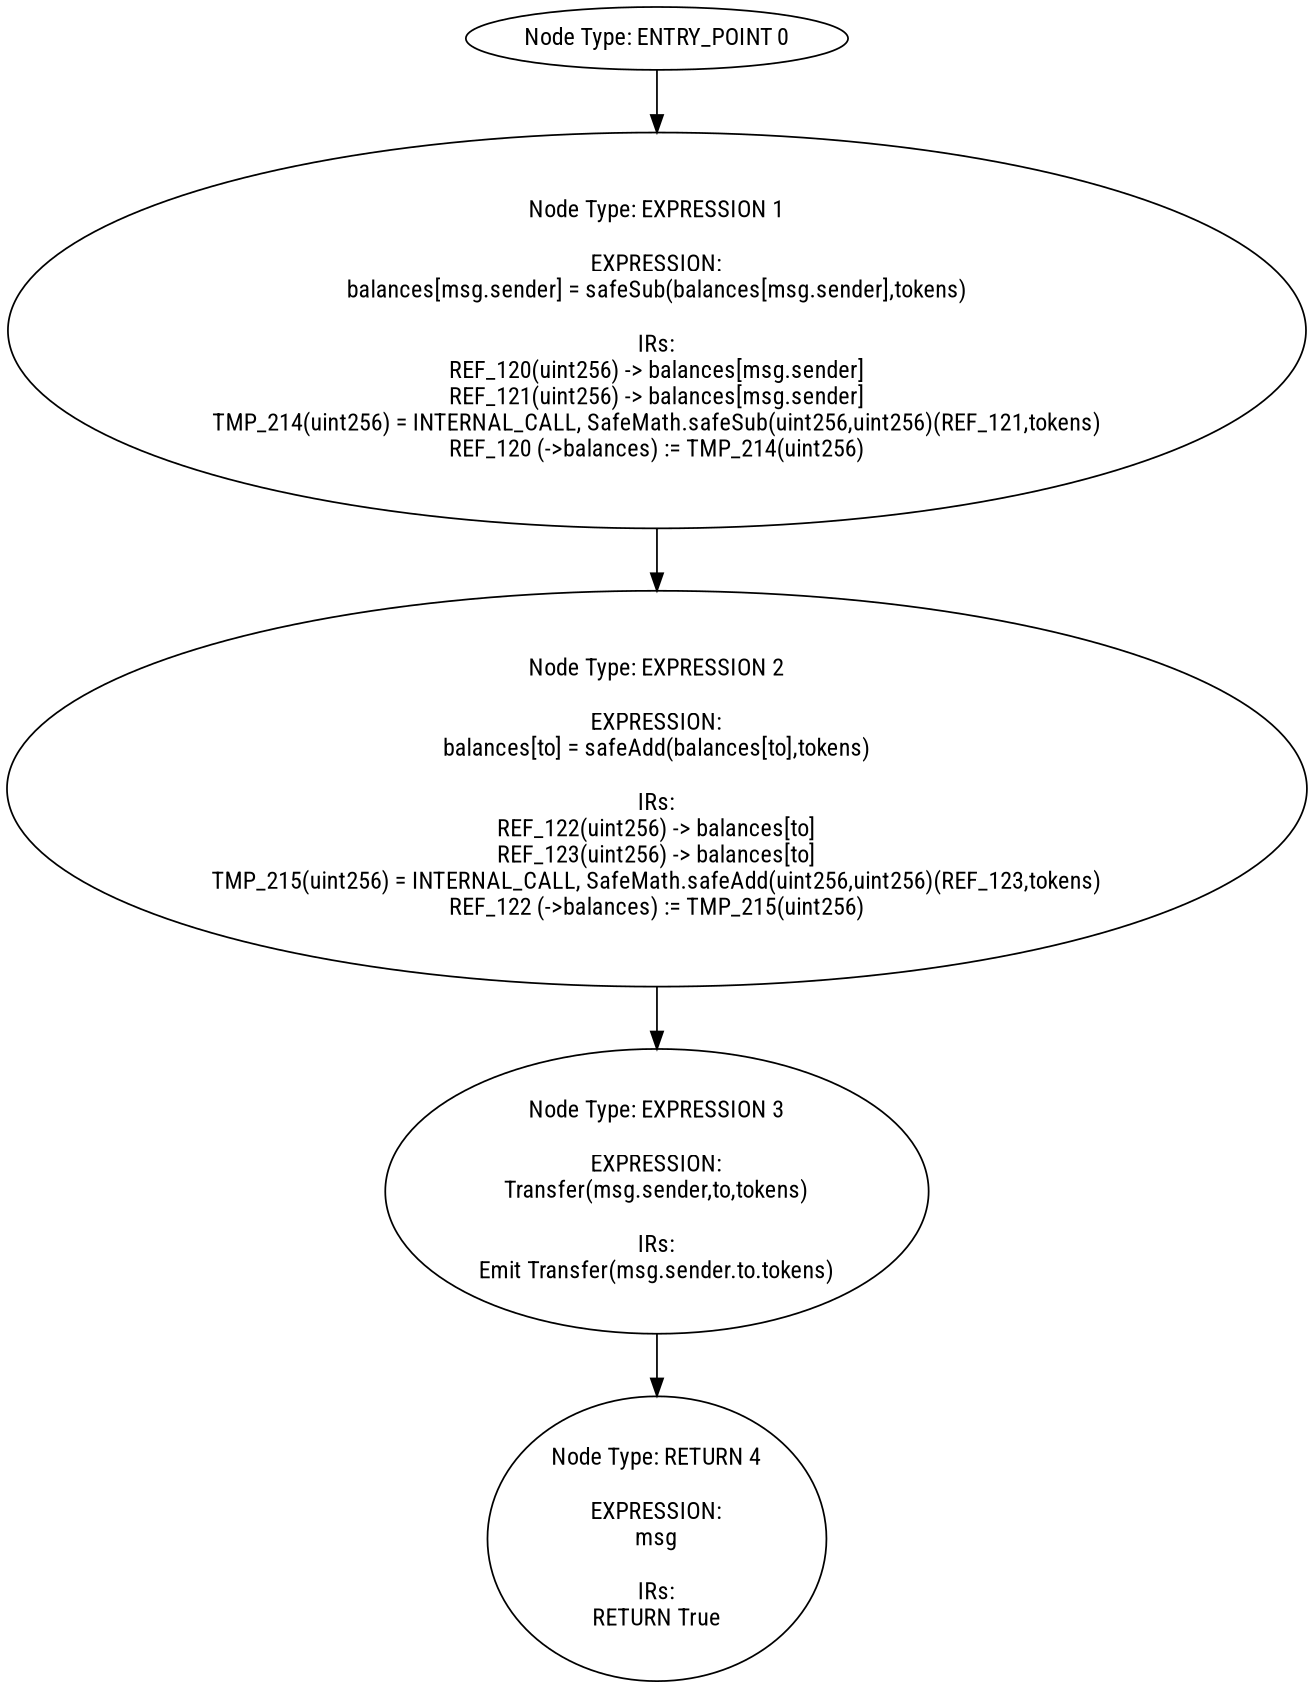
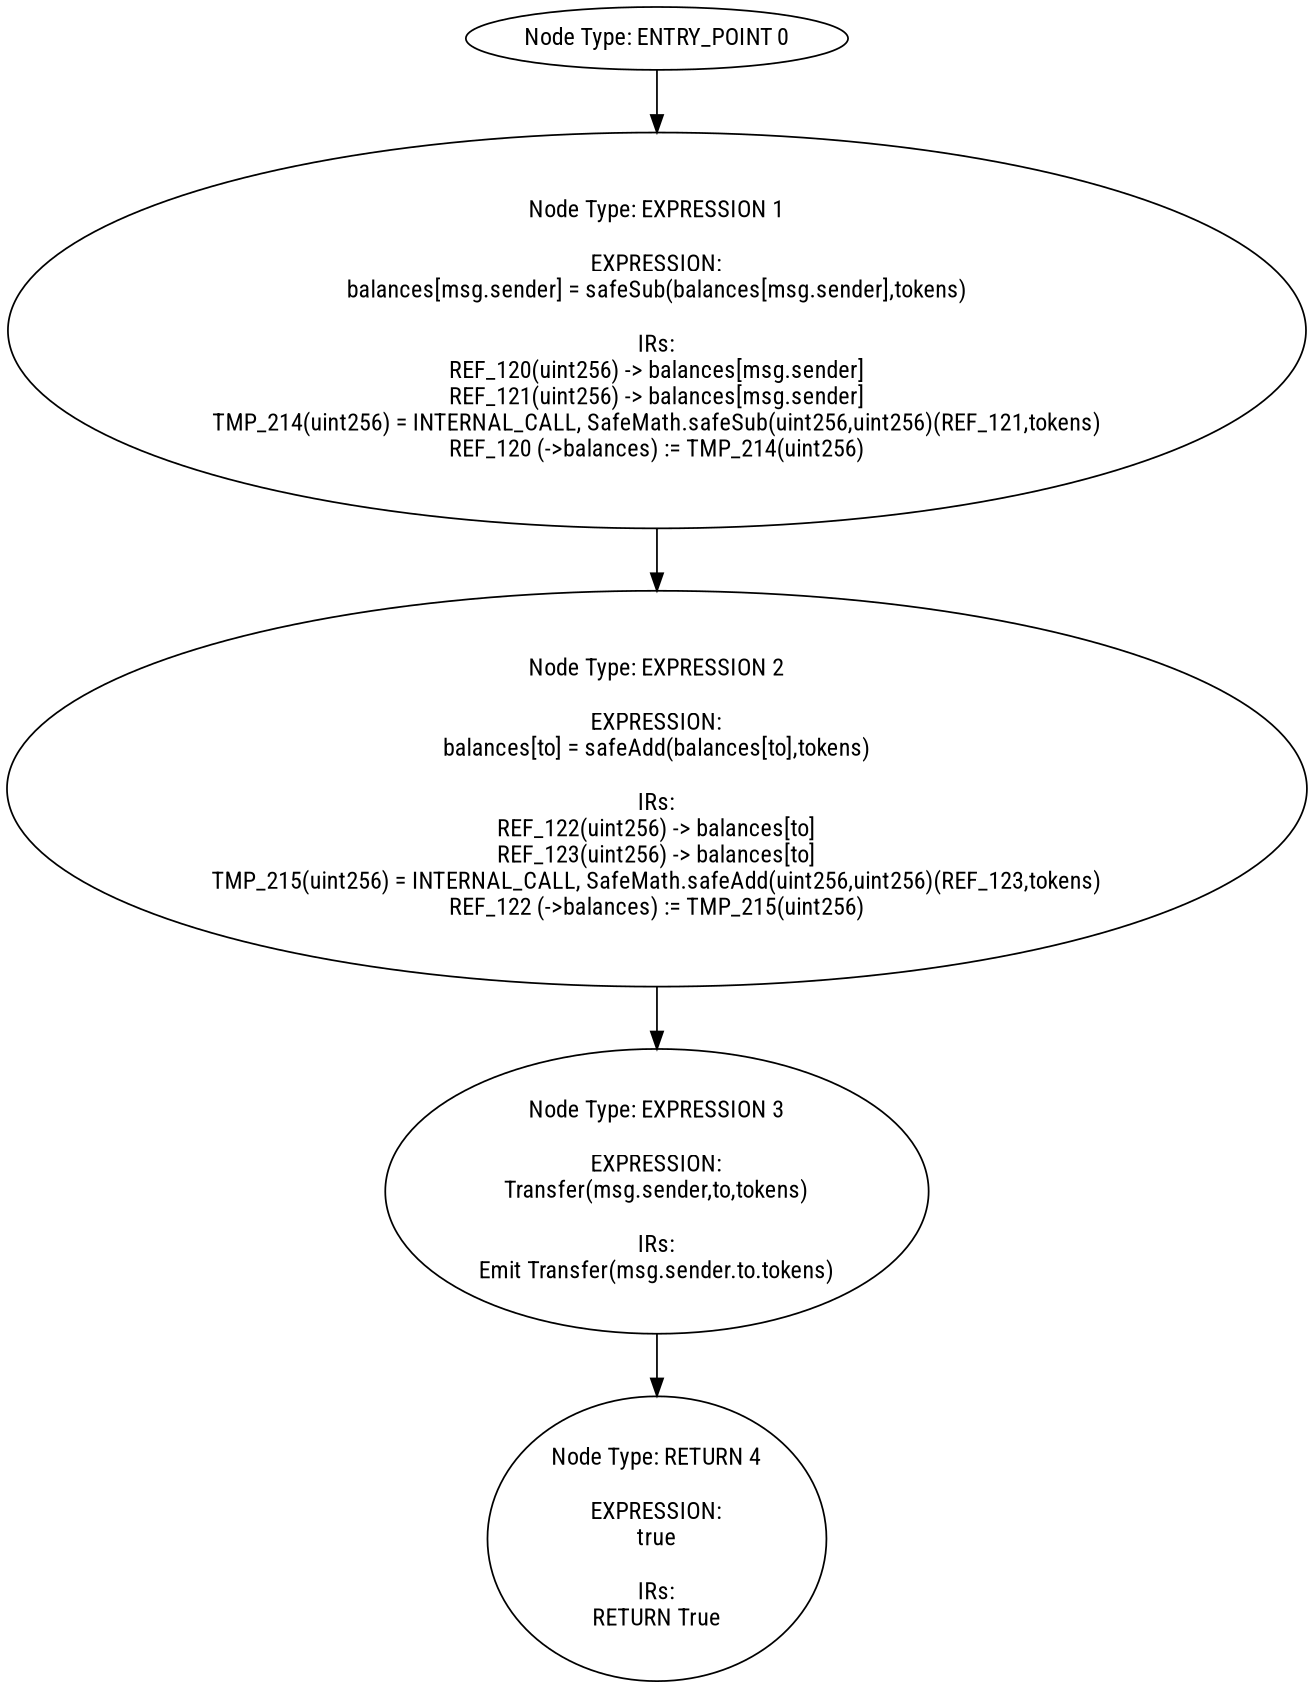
(657, 1539) -> (657, 1539)
